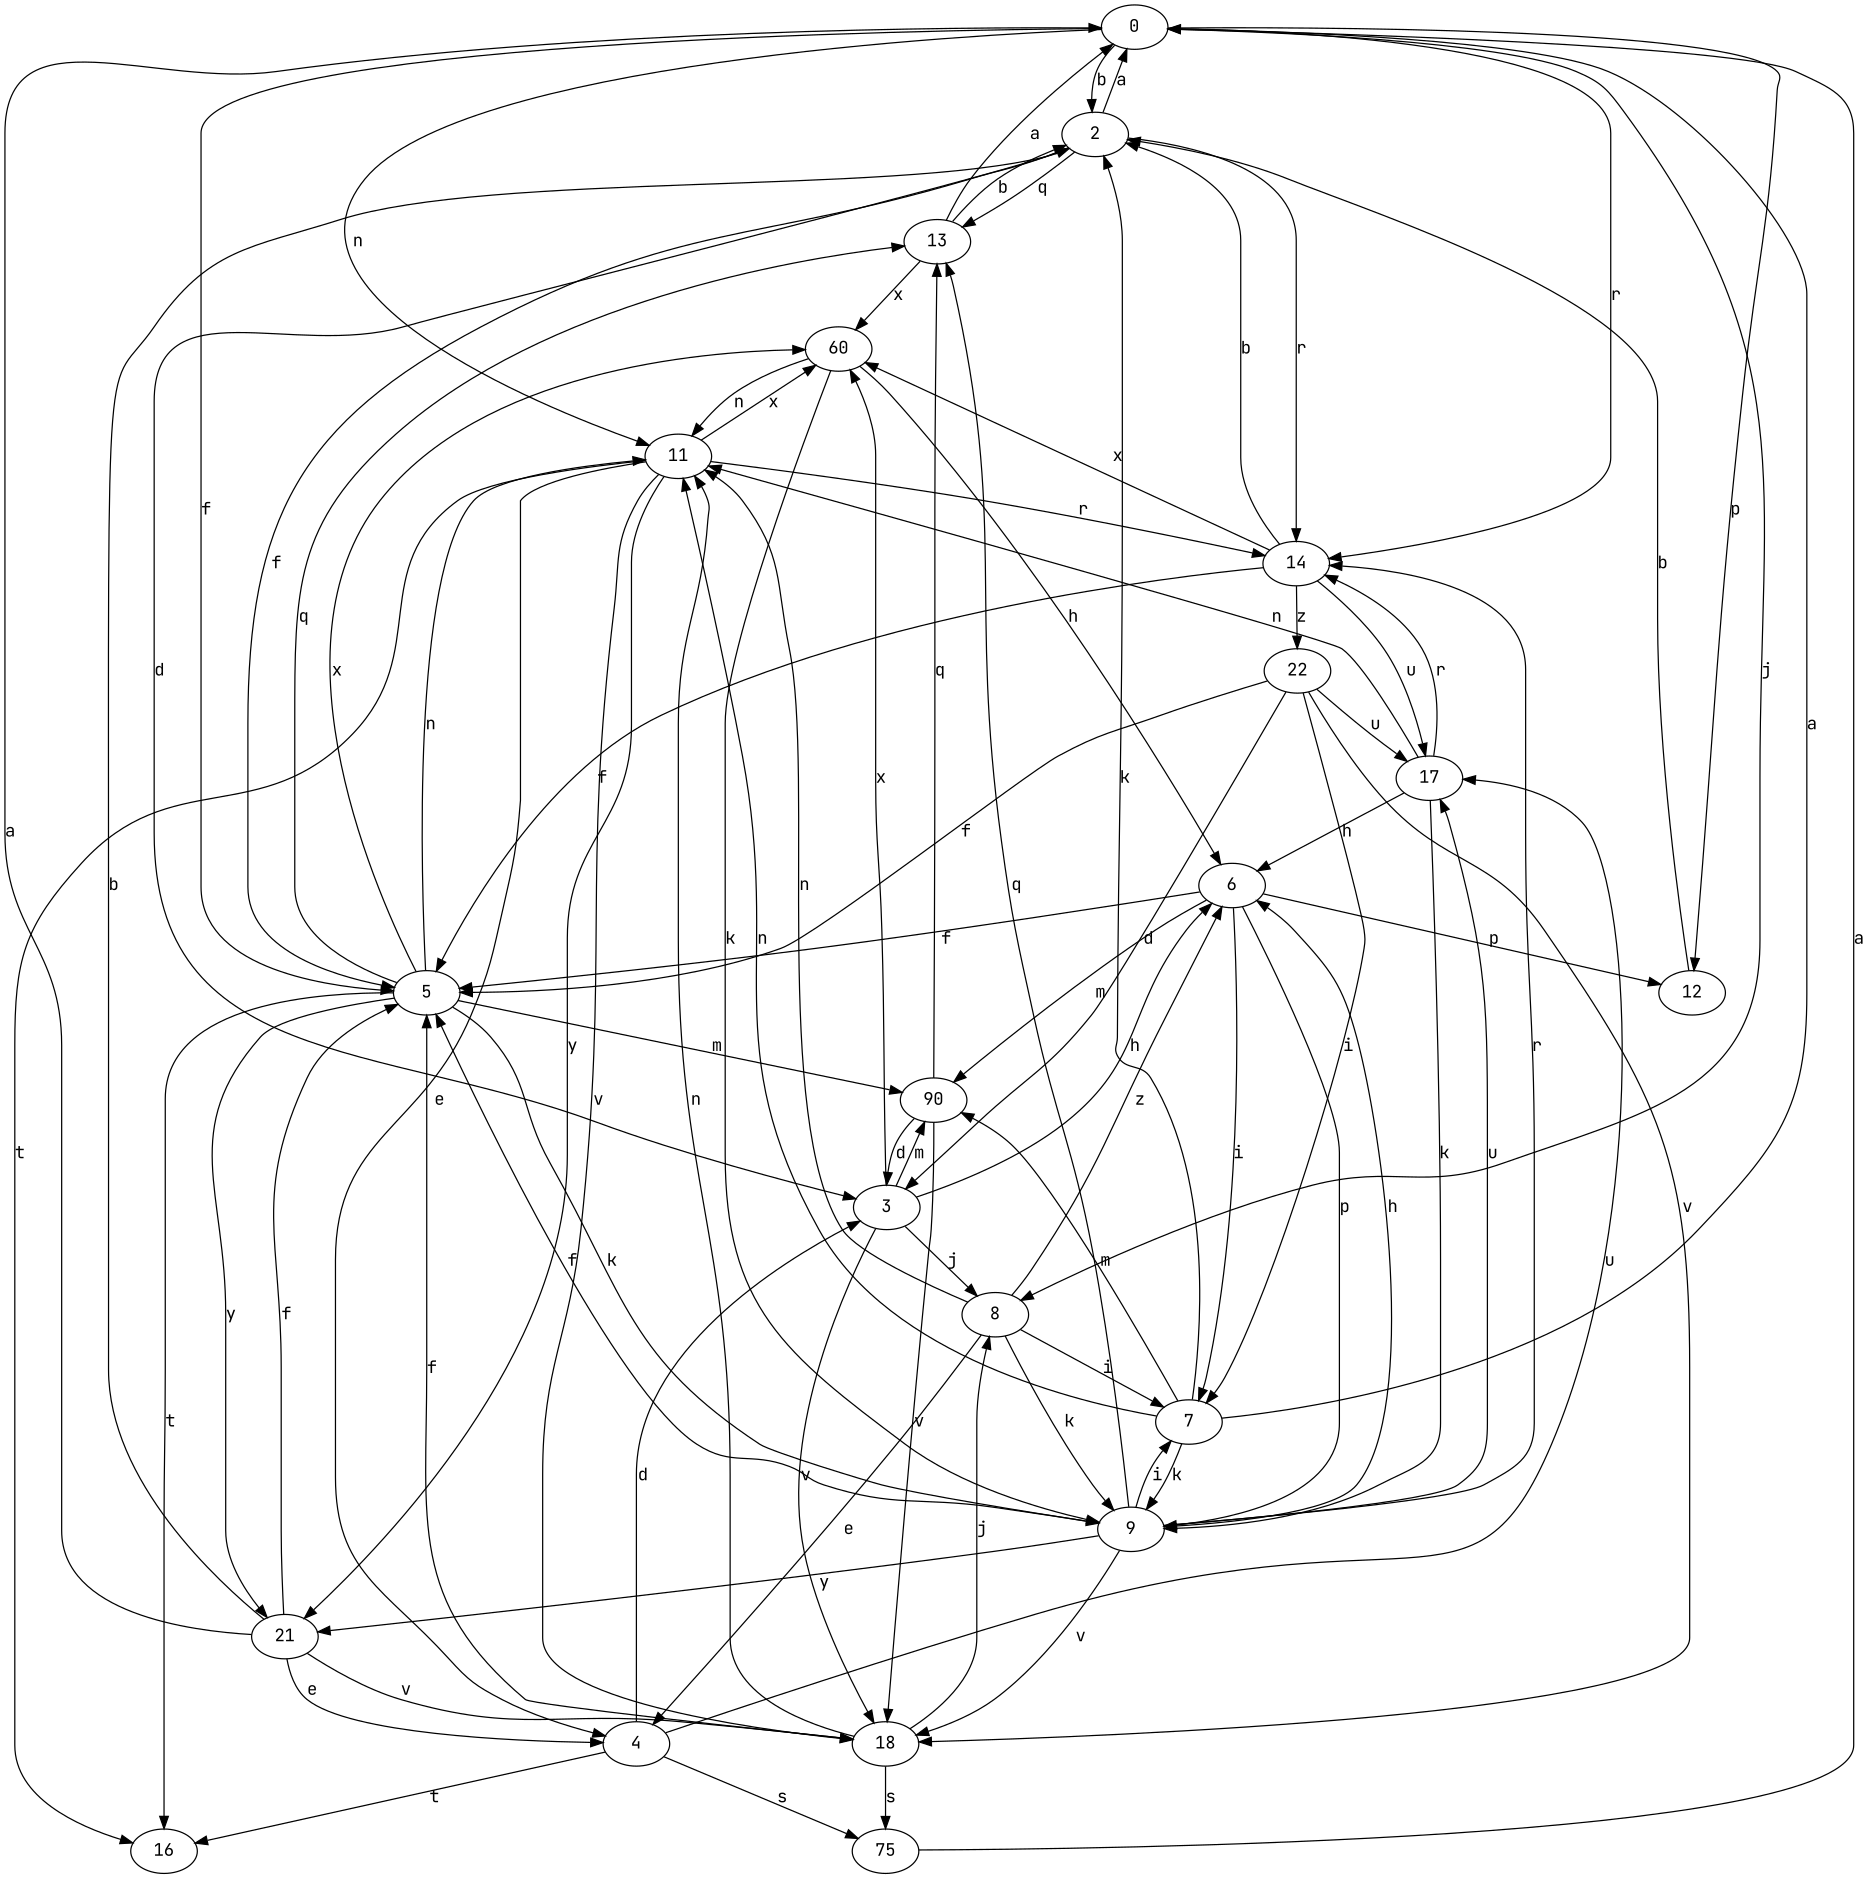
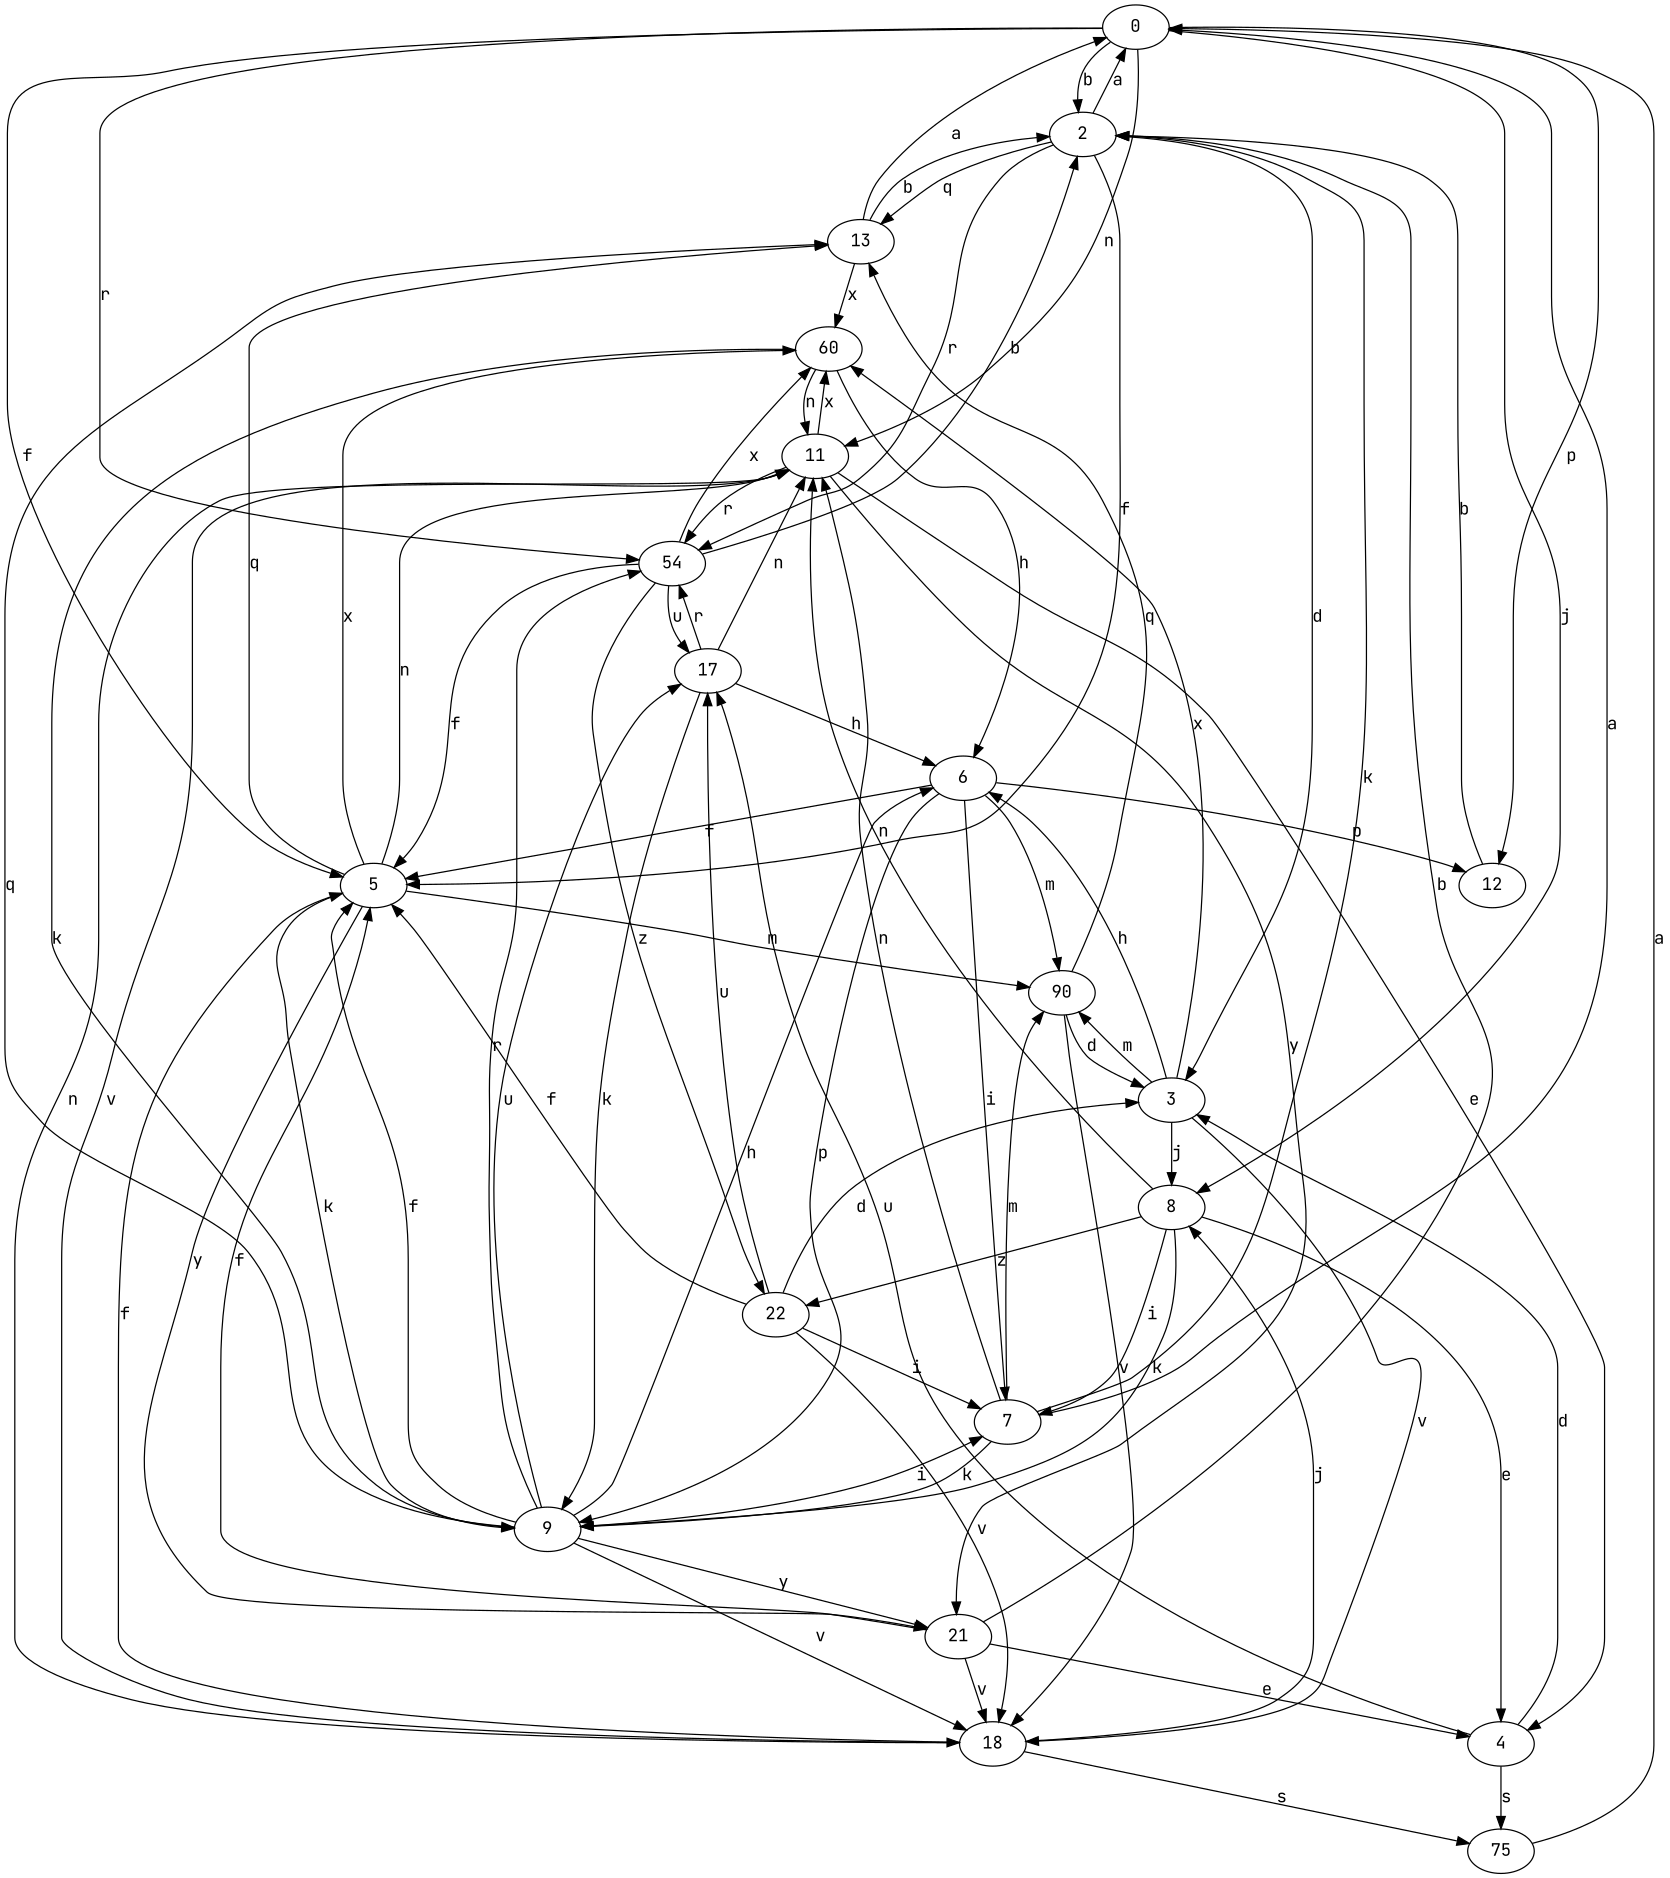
(5, 390) -> none
(1296, 564) -> (672, 564)
(1121, 1110) -> (980, 1259)
(164, 1851) -> none
